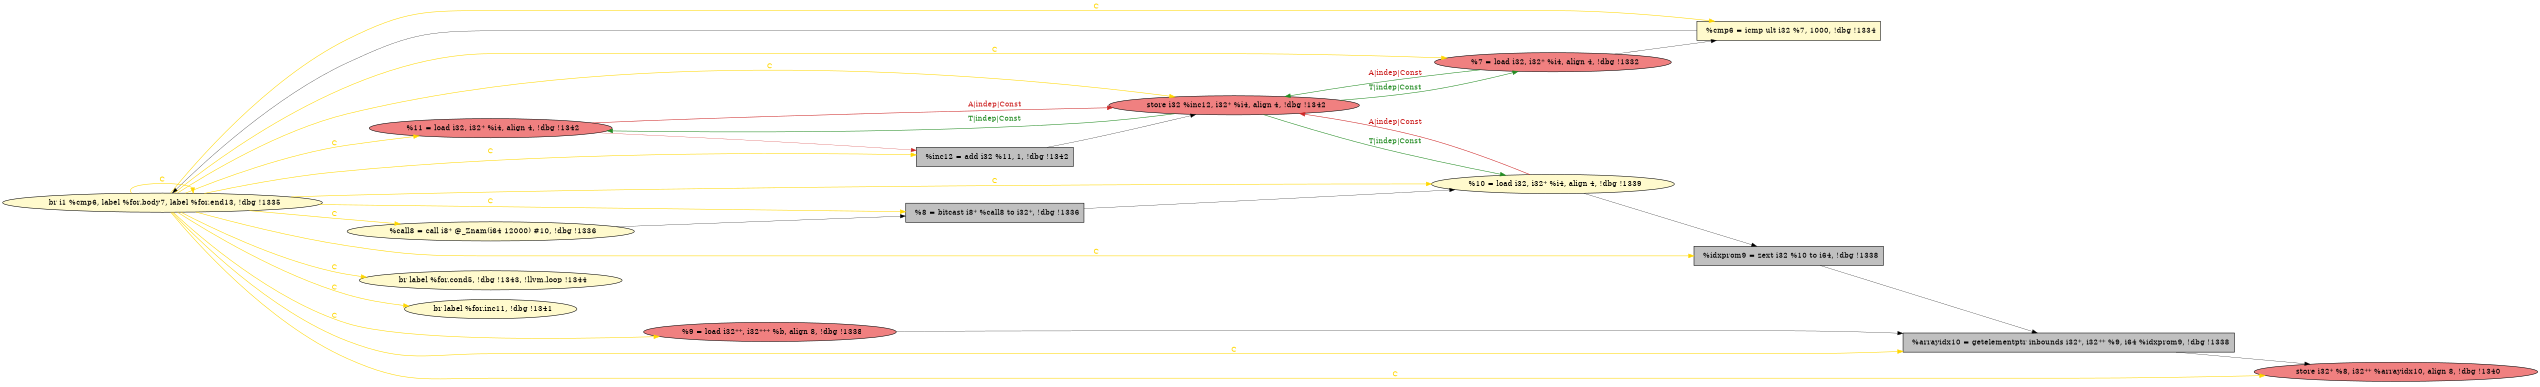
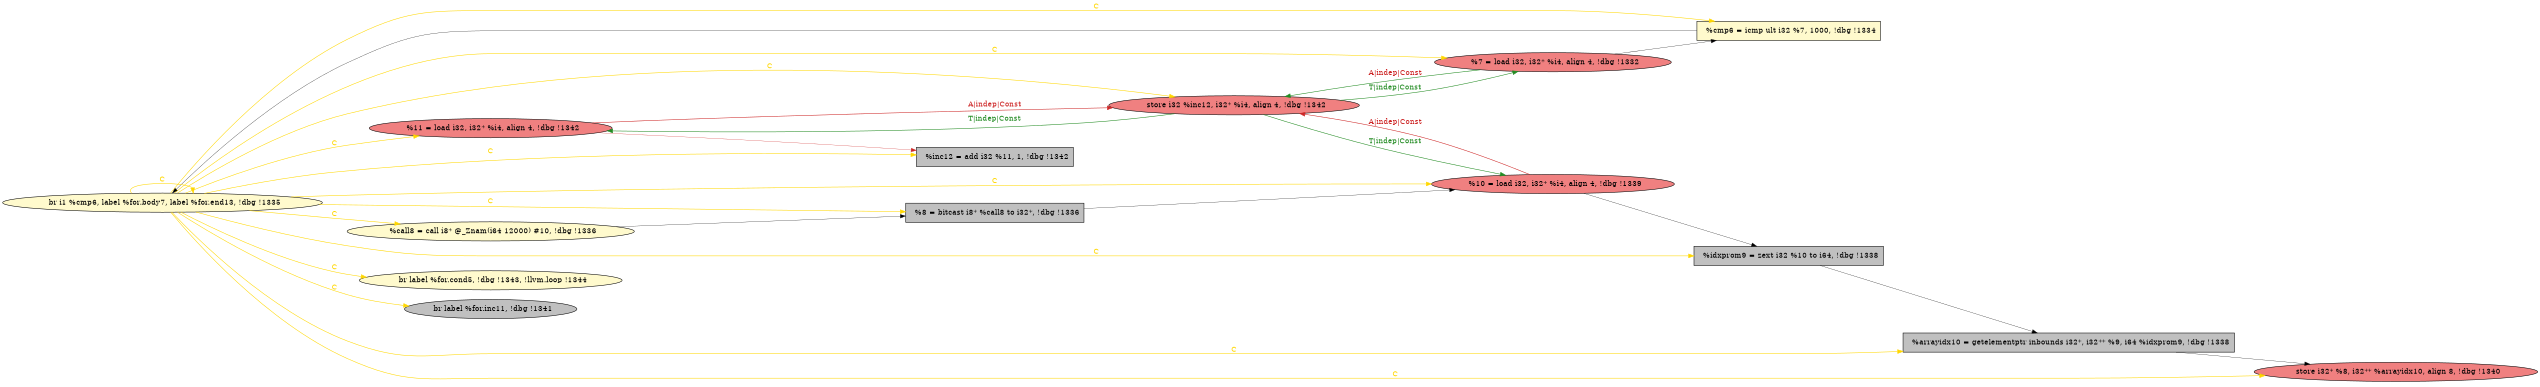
(1119, 132) -> none
(1553, 184) -> (1553, 184)
(491, 309) -> (491, 309)
(770, 332) -> none
